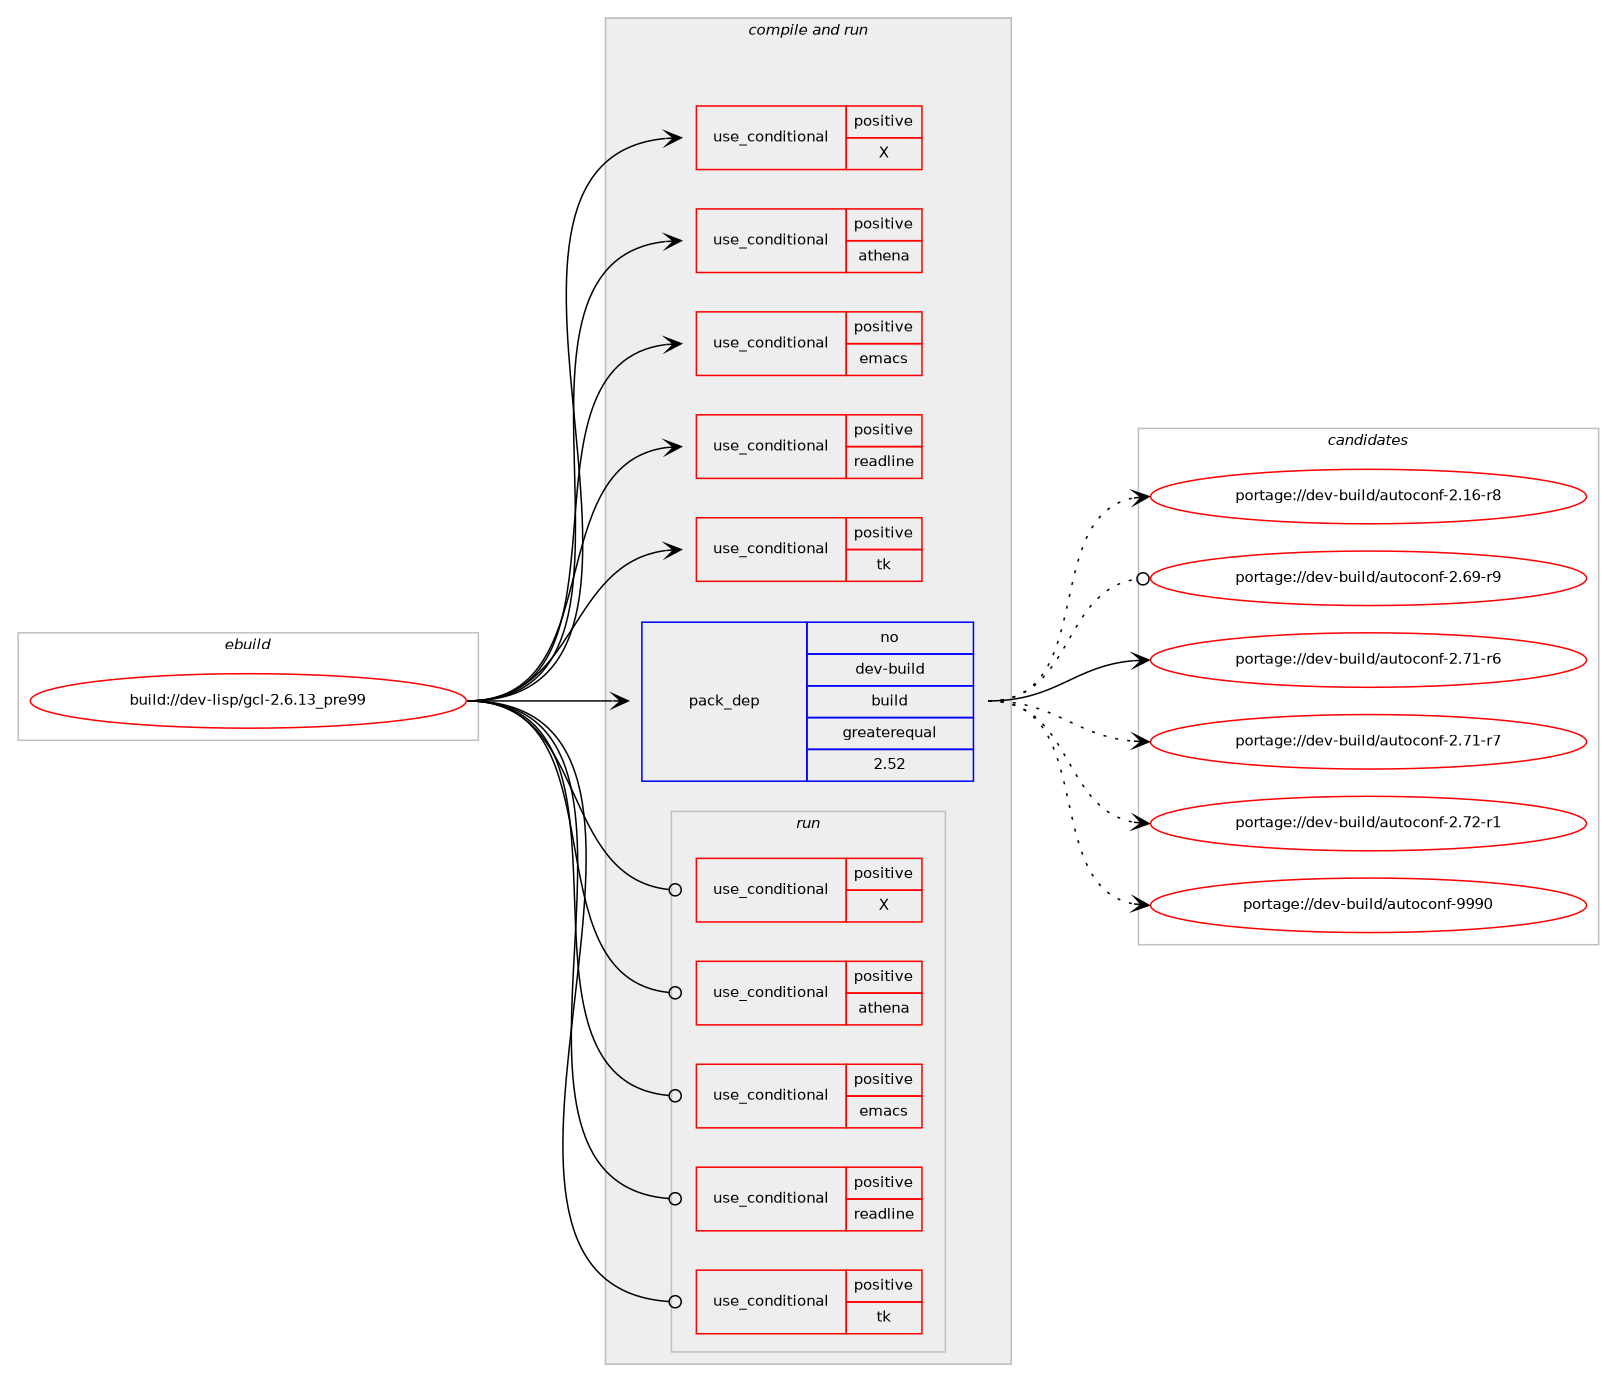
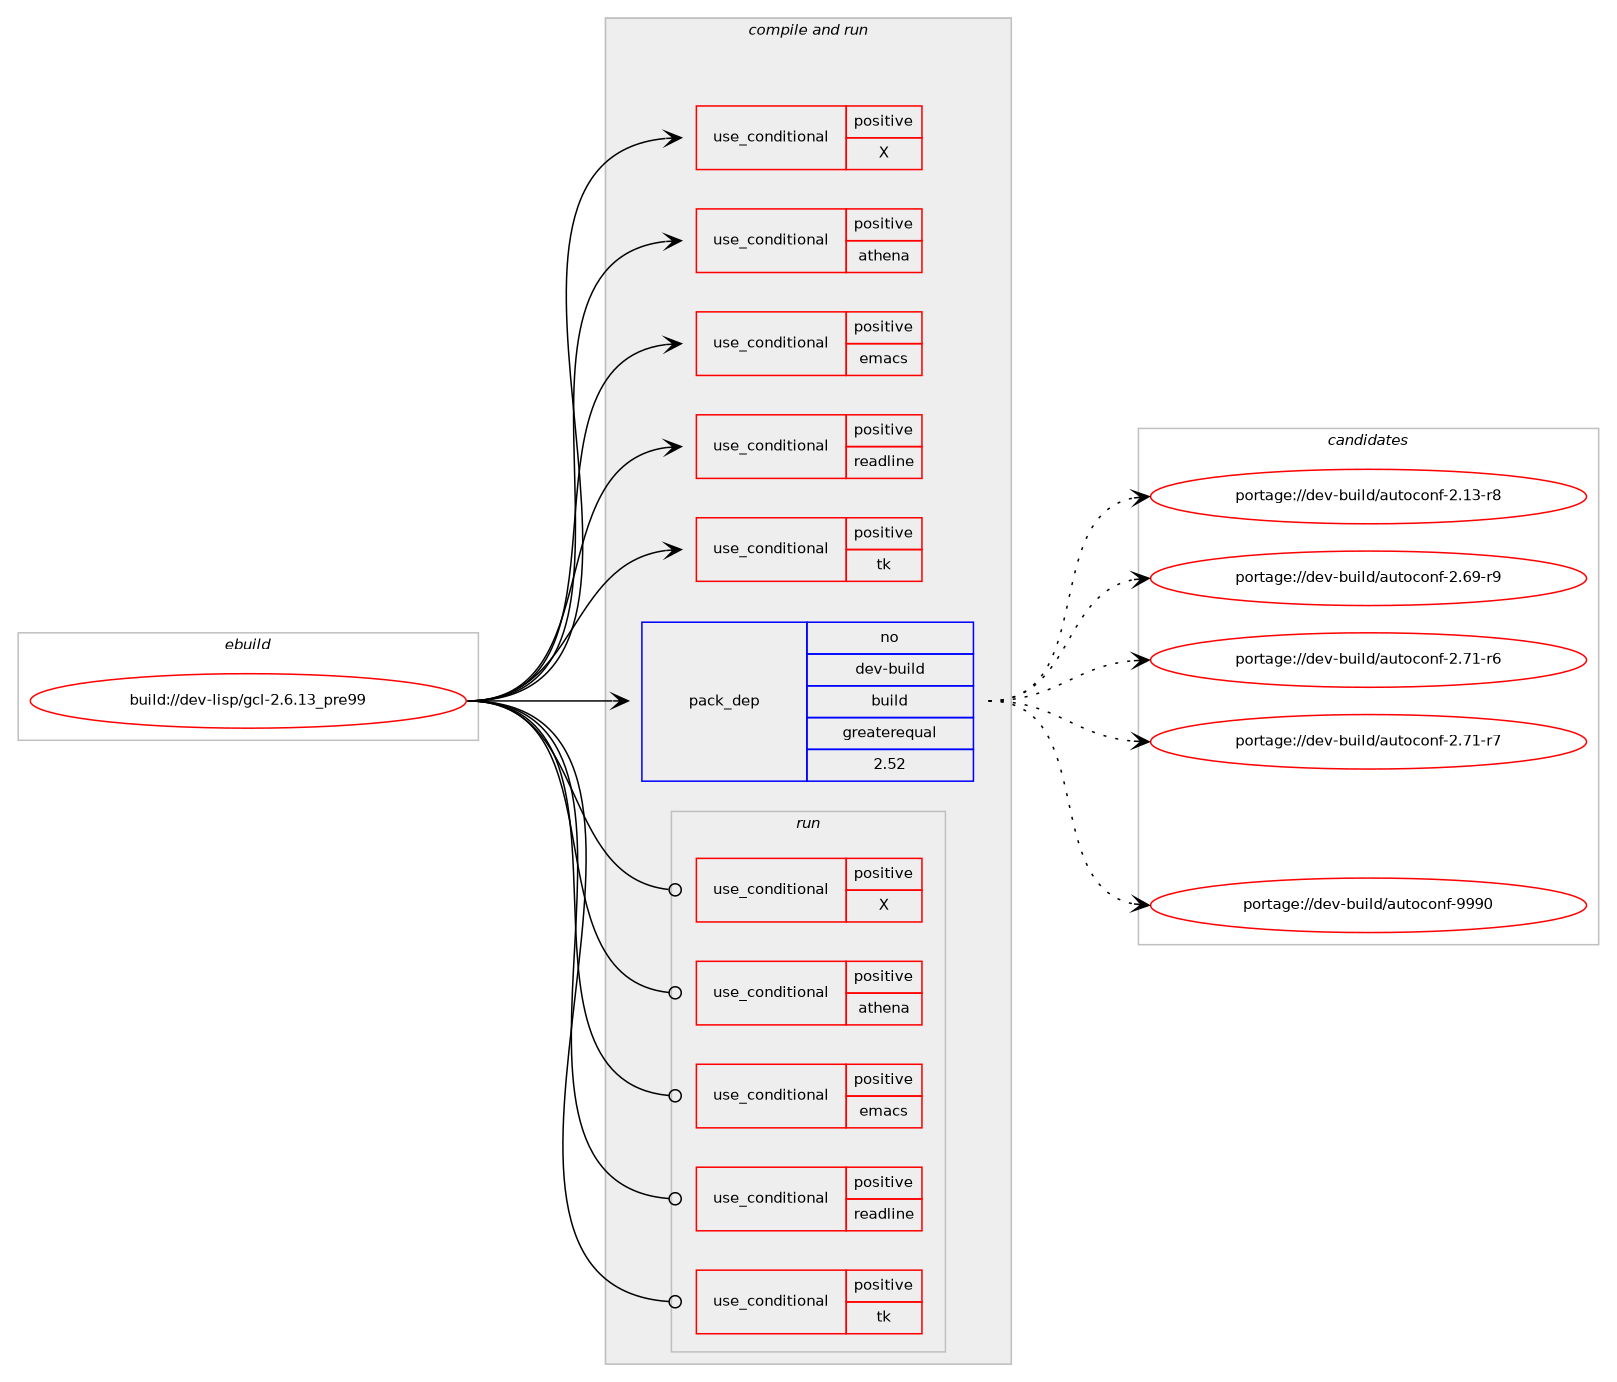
(1369, 497) -> (1369, 497)
(1068, 642) -> (1068, 642)
(1062, 684) -> (1062, 684)
(1369, 824) -> none
